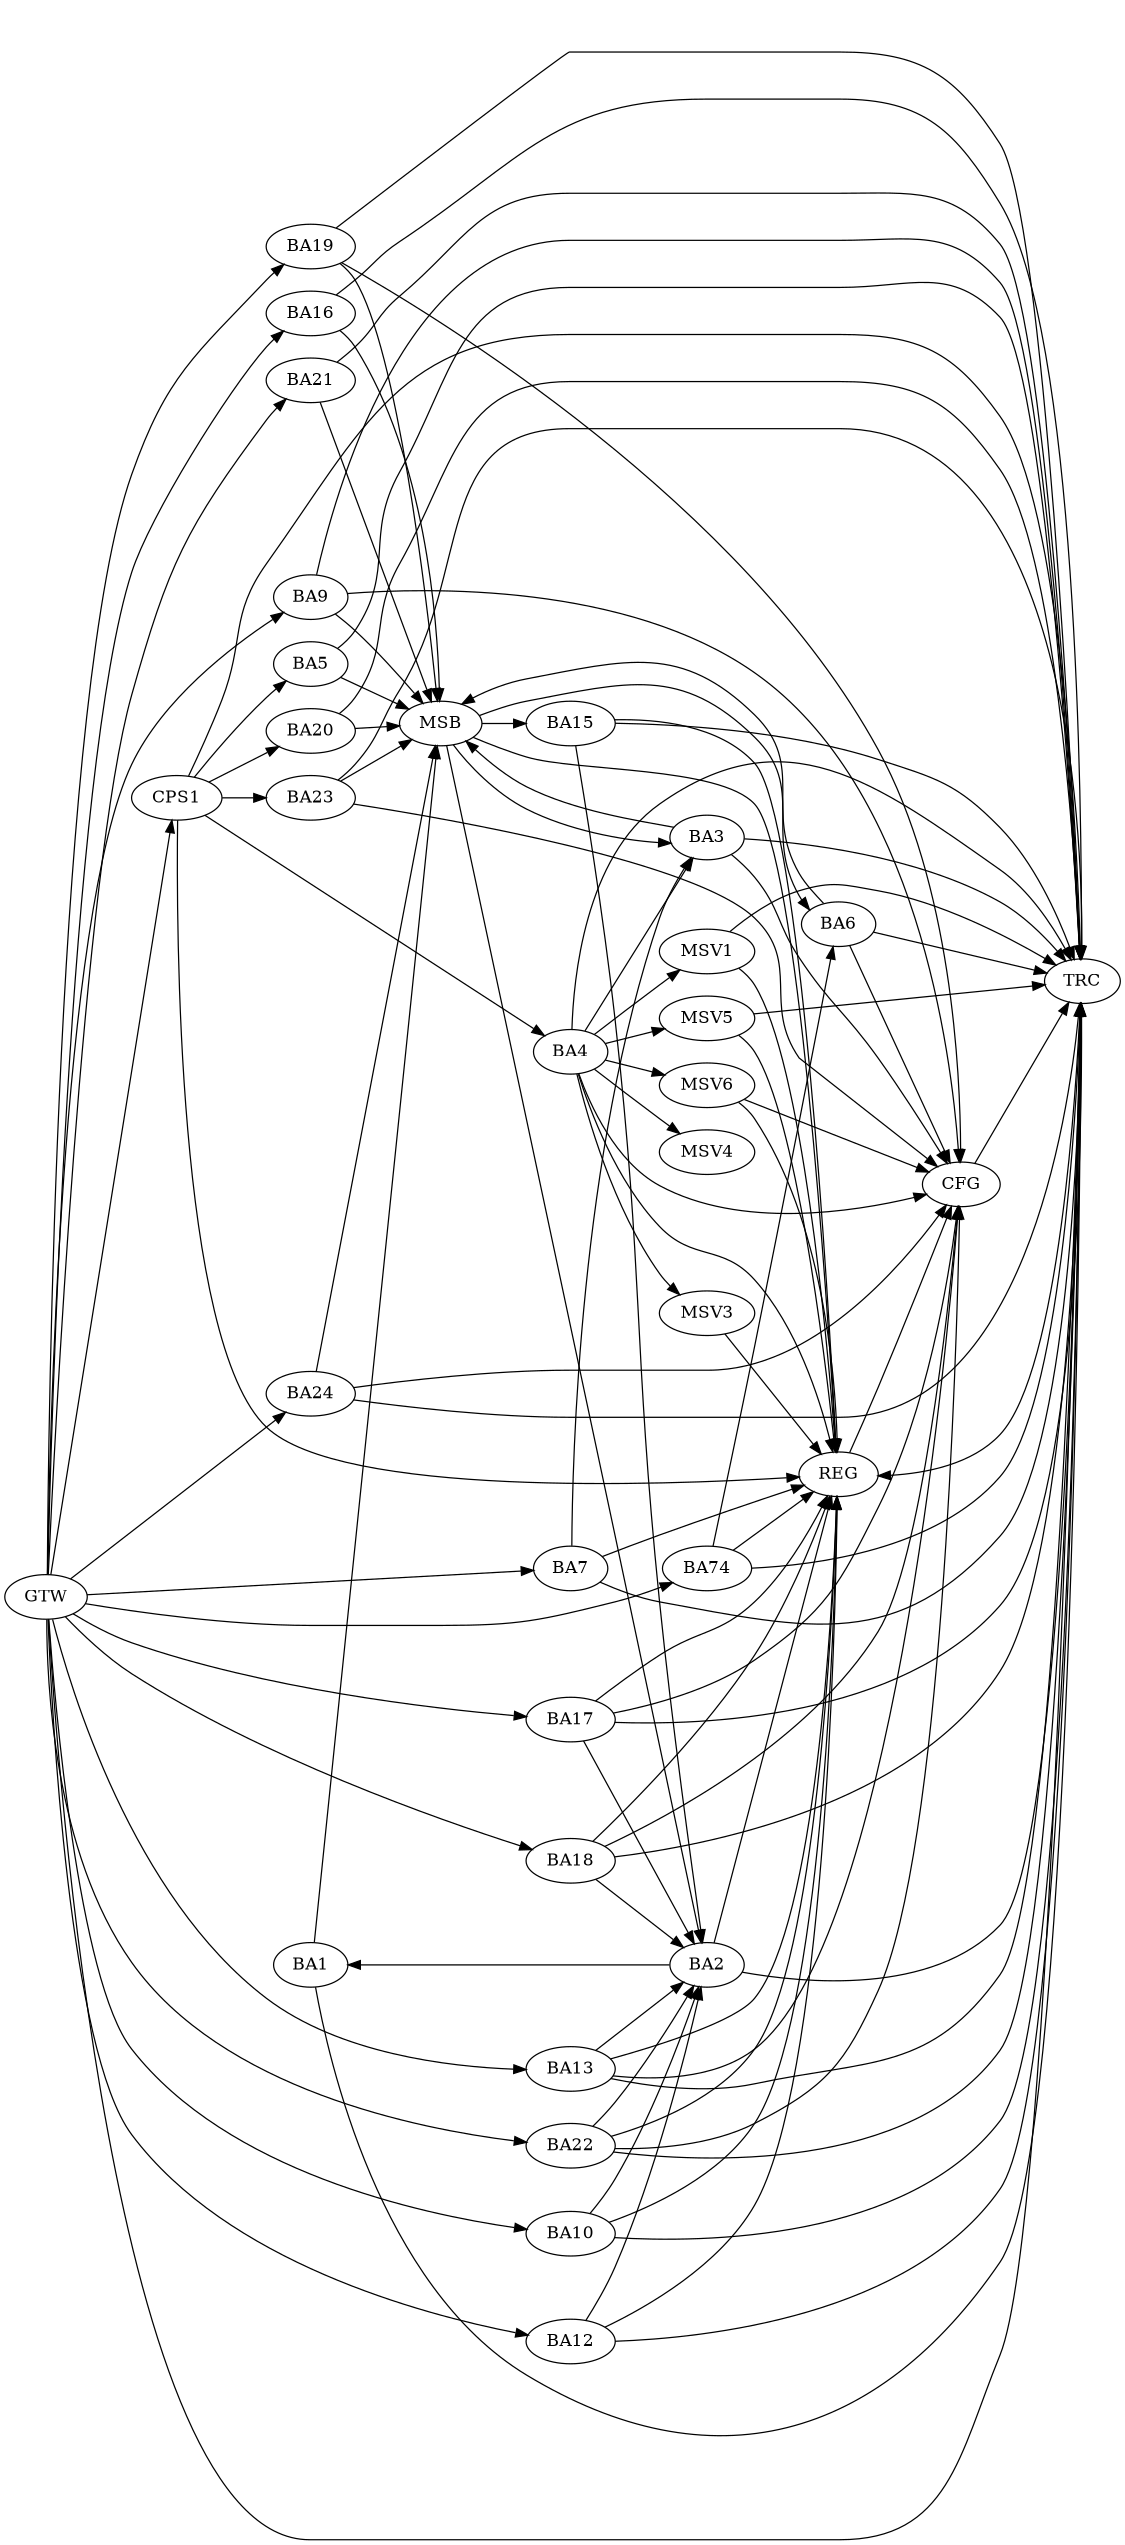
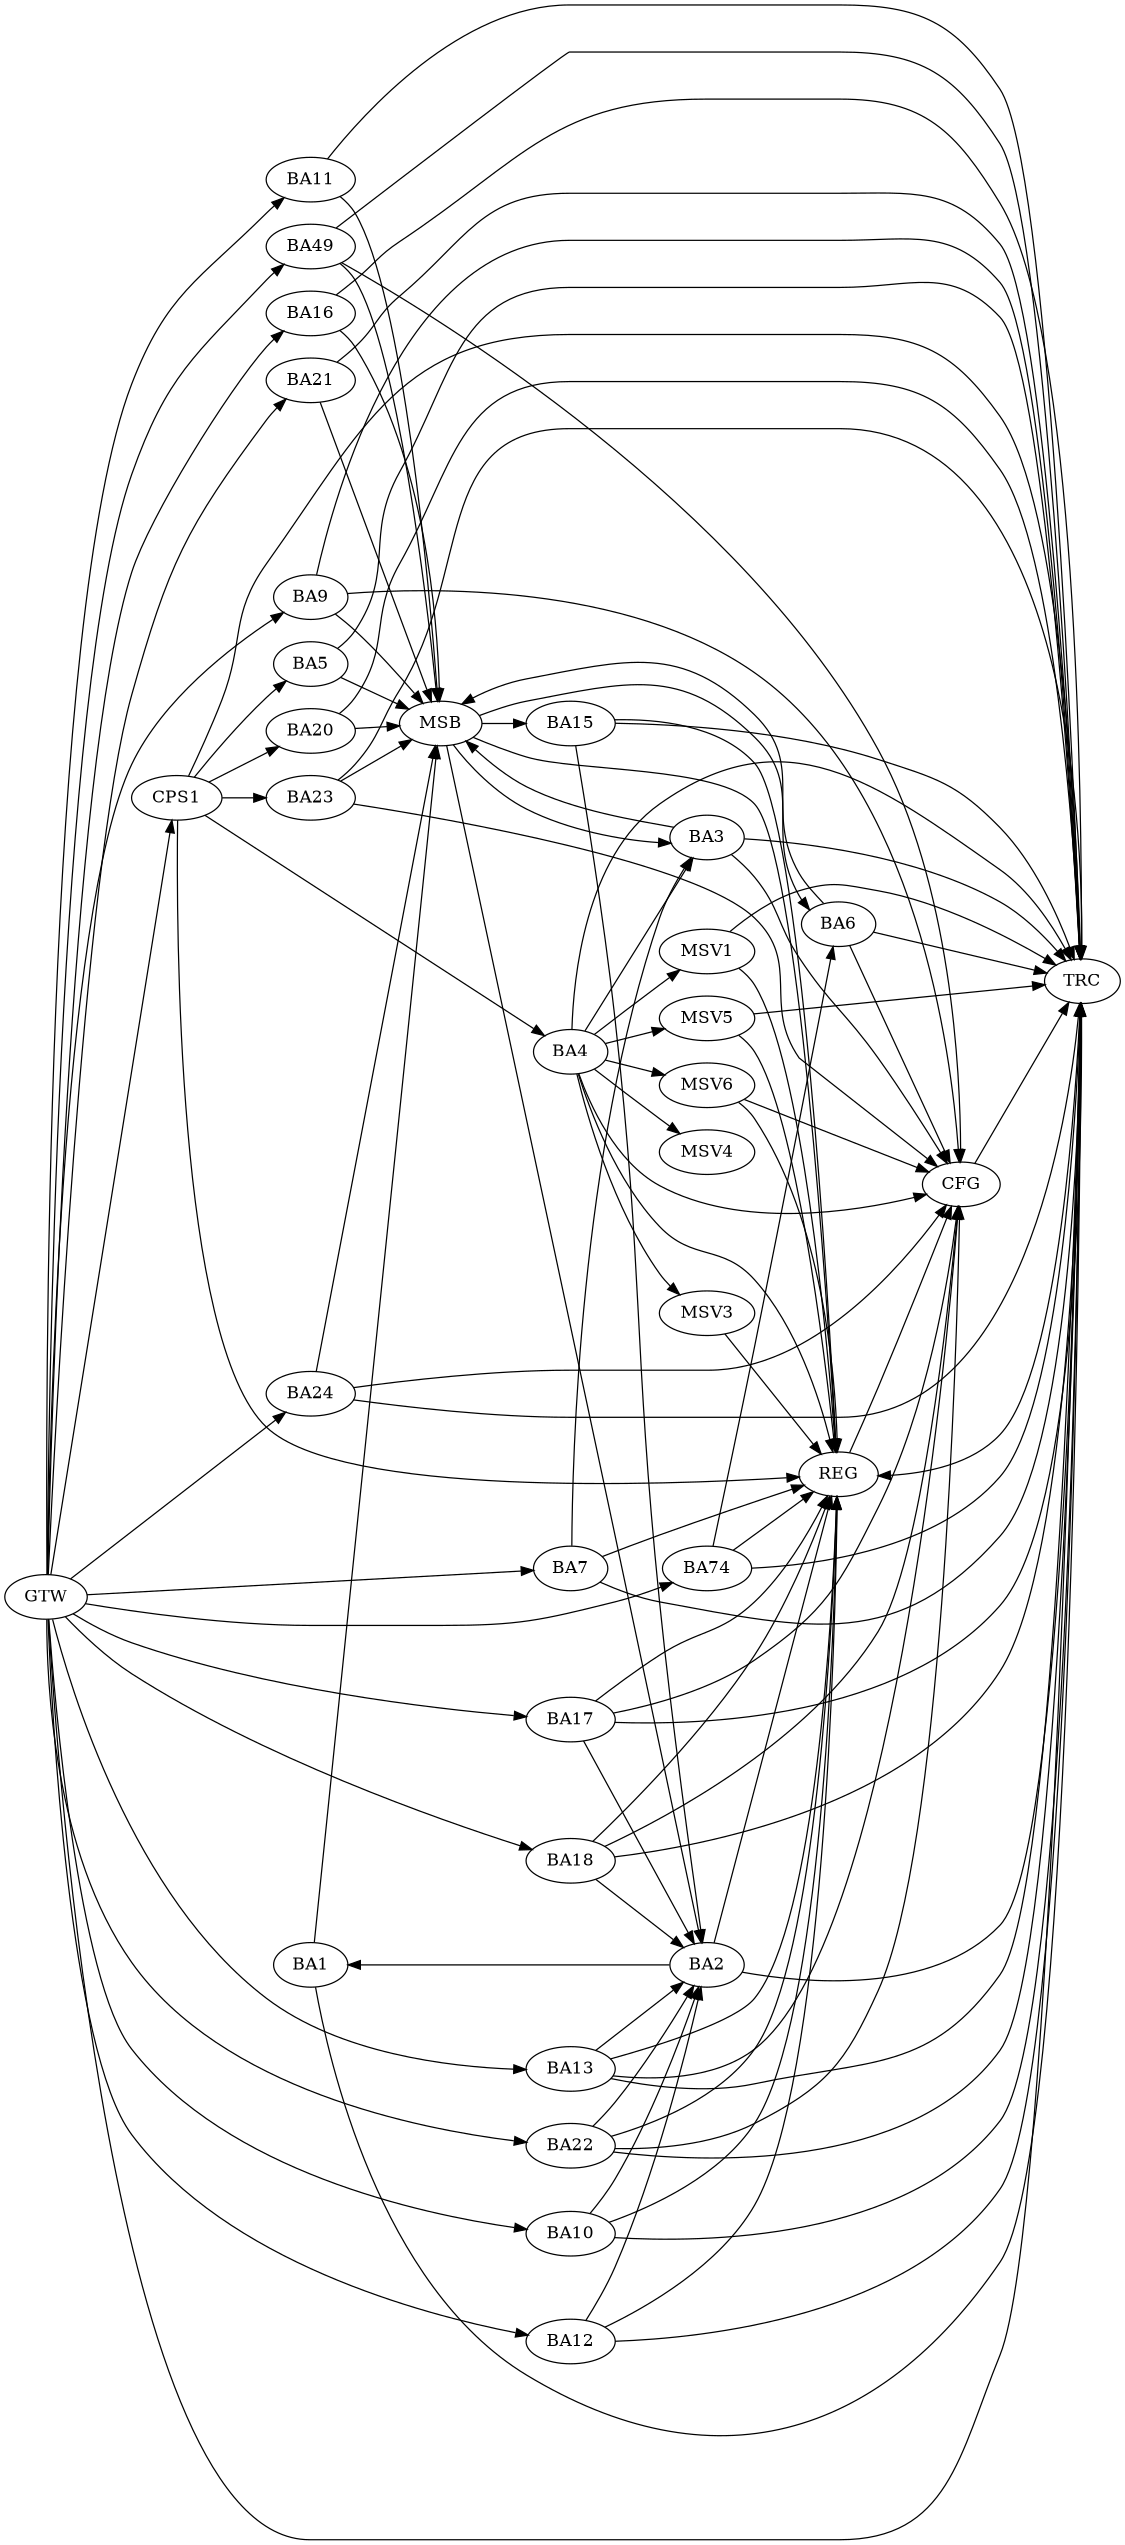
none -> (311, 180)
(311, 247) -> (311, 247)
